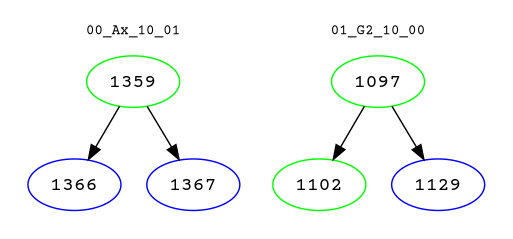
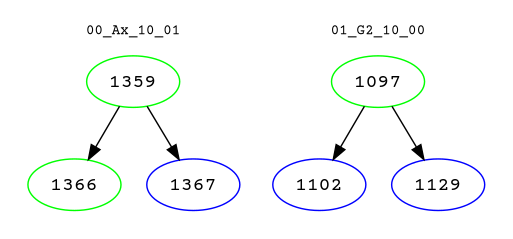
(74, 185) -> (74, 185)
(319, 185) -> (319, 185)
